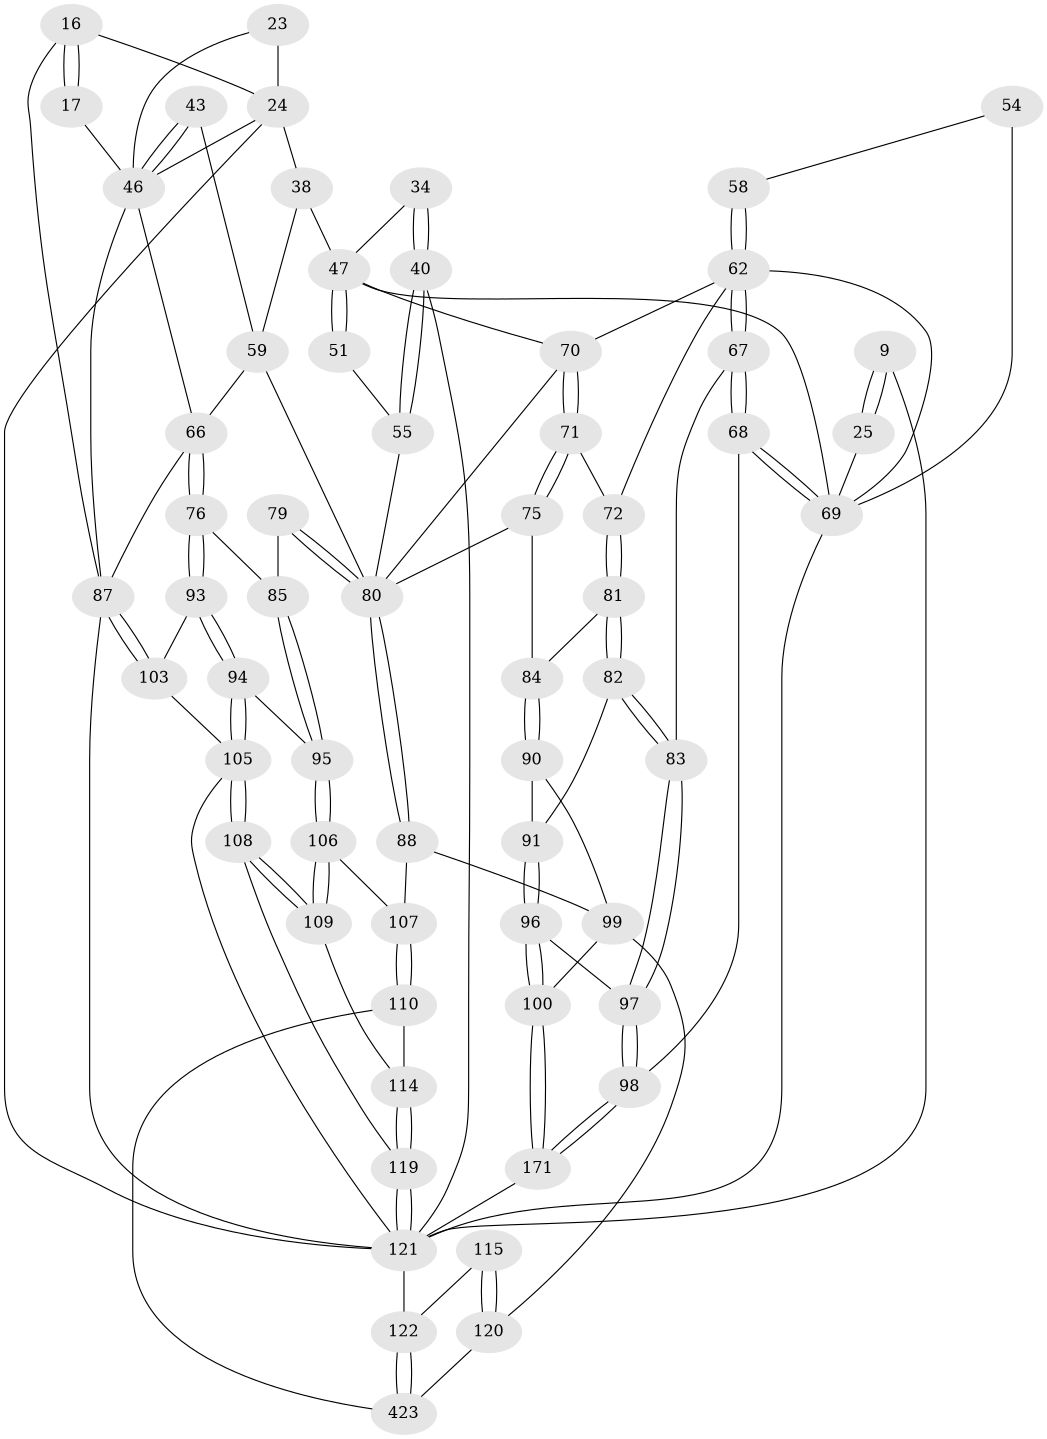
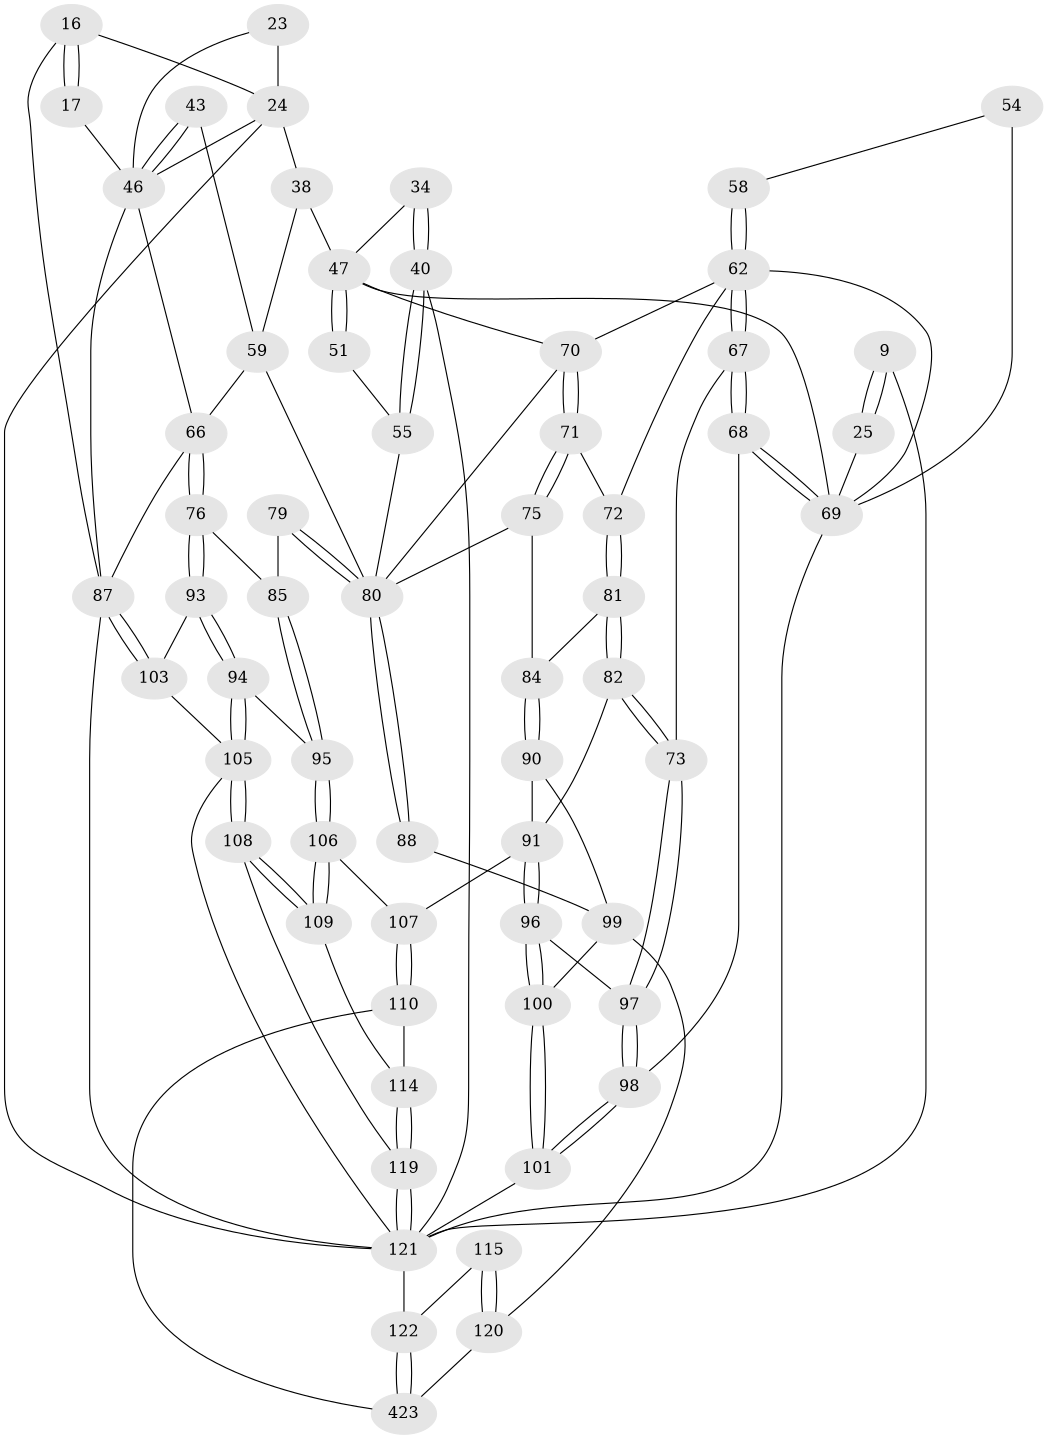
(676, 760) -> (676, 760)
(406, 883) -> (462, 887)
(538, 1169) -> (538, 1169)
